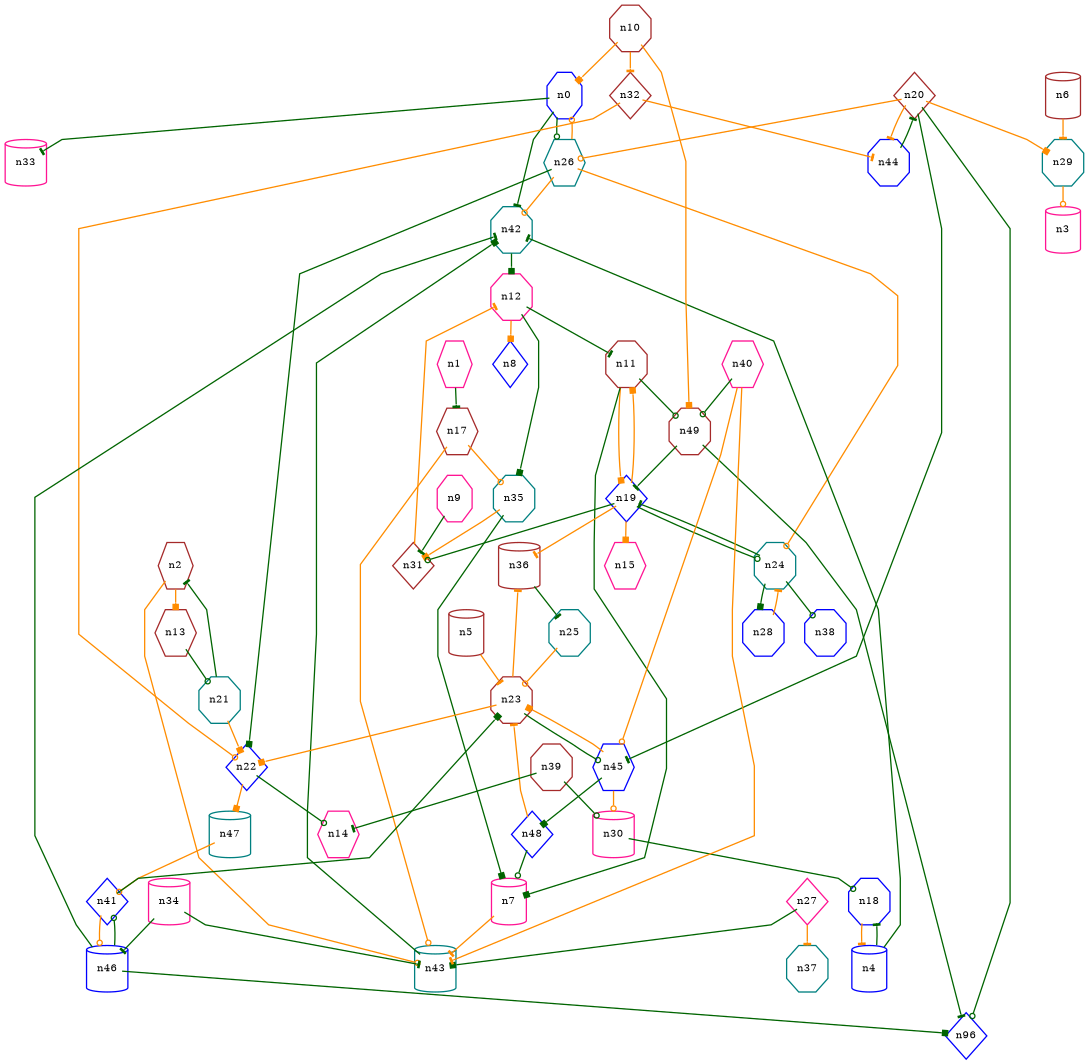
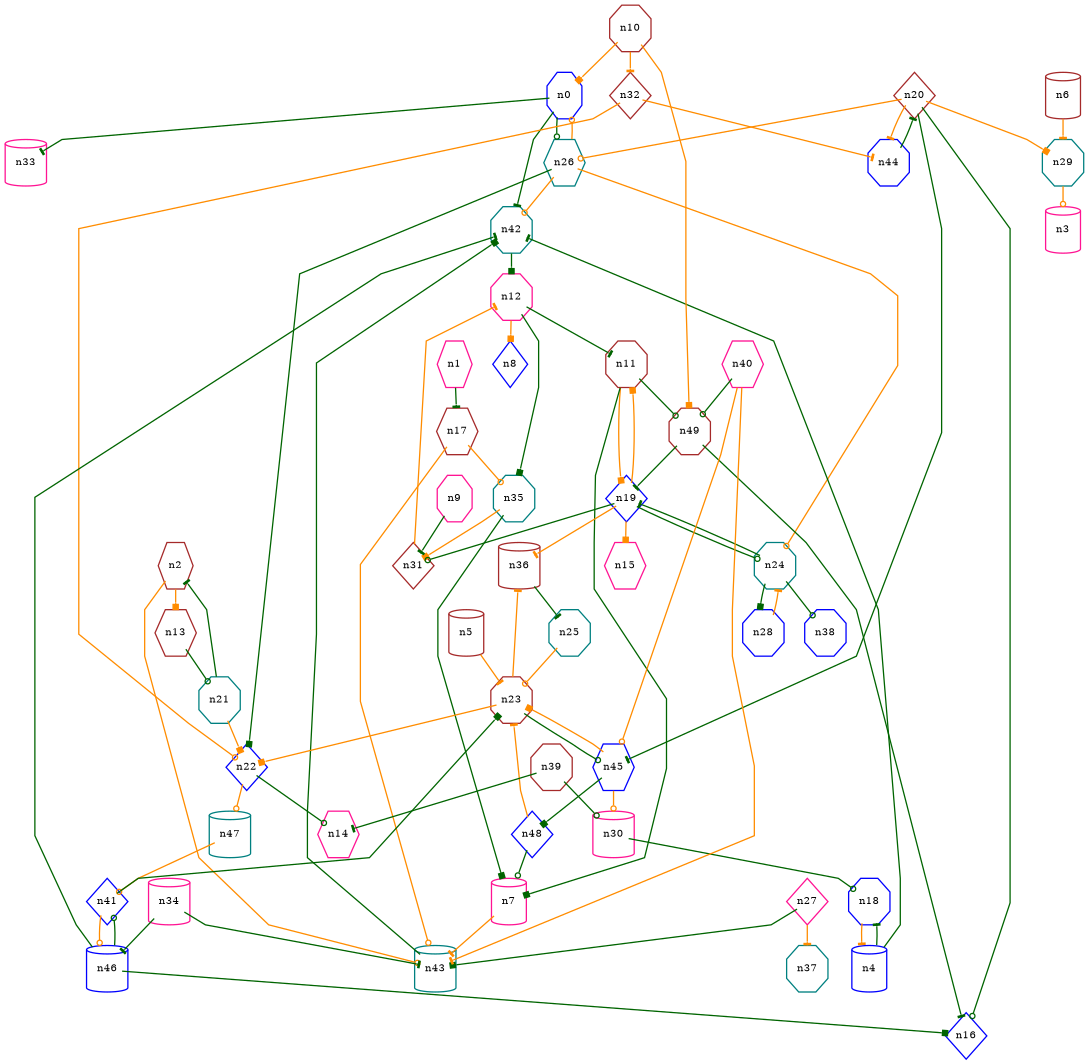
(240, 795) -> (240, 795)
(966, 1036) -> (966, 1036)
